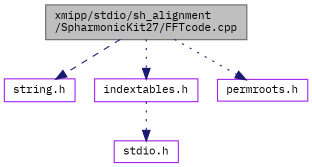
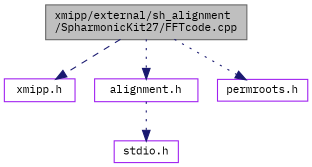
(146, 22) -> (146, 22)
(40, 90) -> (40, 90)
(146, 90) -> (146, 90)
